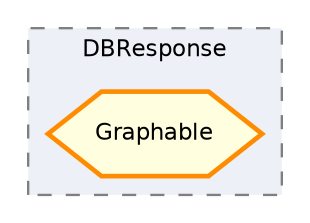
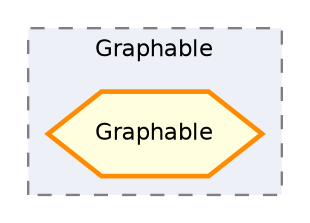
(155, 50) -> (155, 50)
